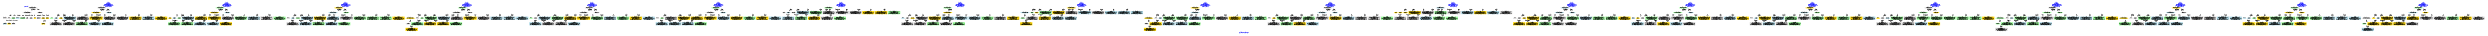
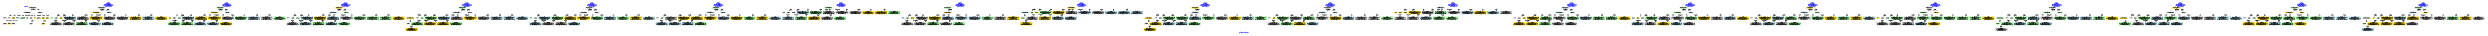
(13, 18) -> (13, 18)
none -> (31, 24)
